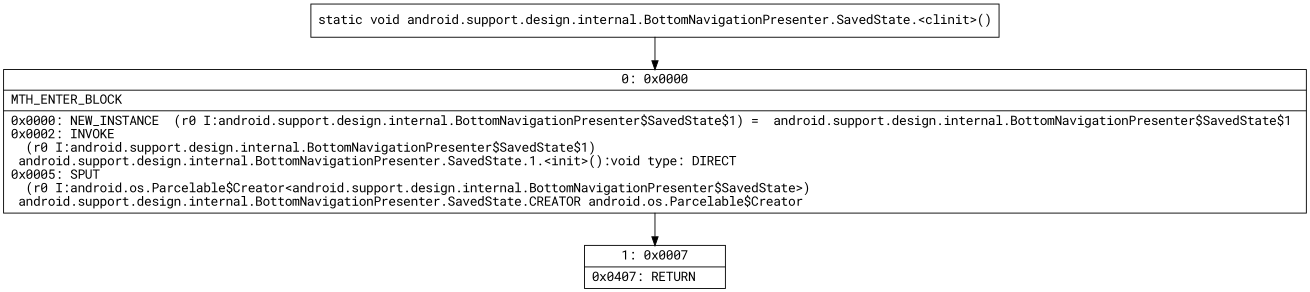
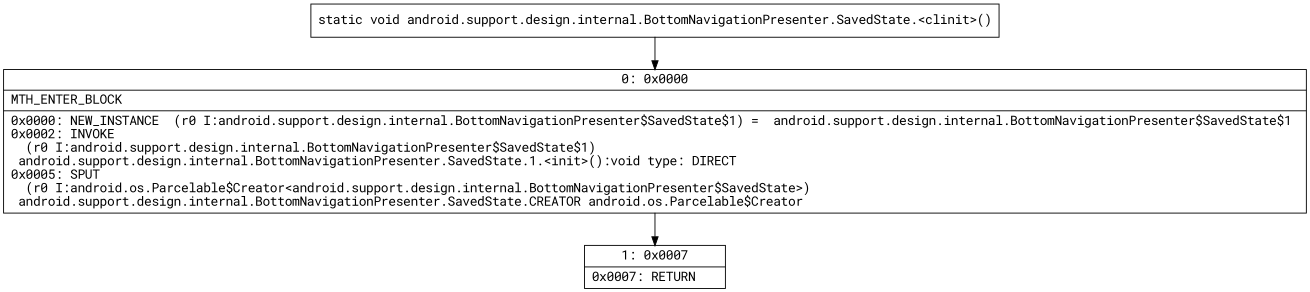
(655, 277) -> (655, 277)
